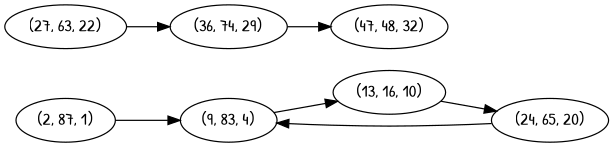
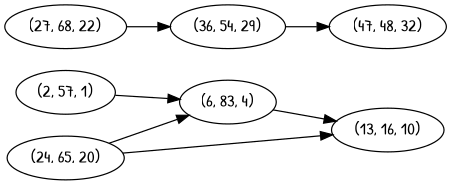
(66, 27) -> (66, 27)
(229, 27) -> (228, 27)
(463, 105) -> (222, 144)
(66, 120) -> (66, 92)
(229, 120) -> (228, 102)
